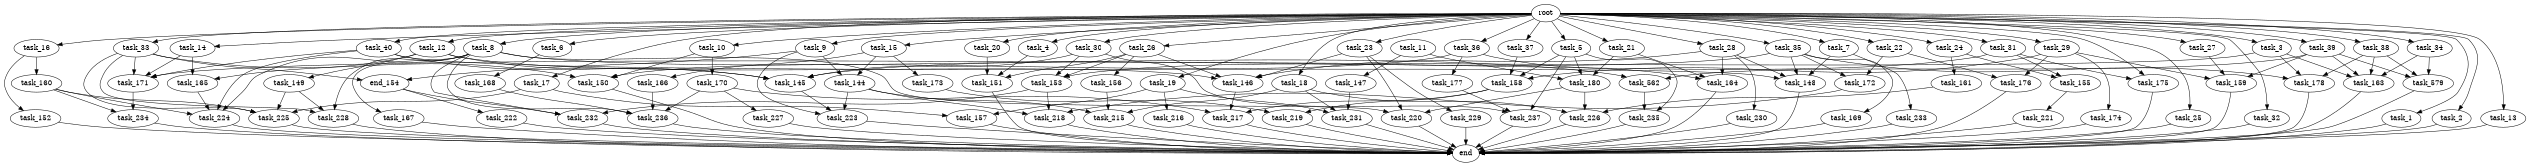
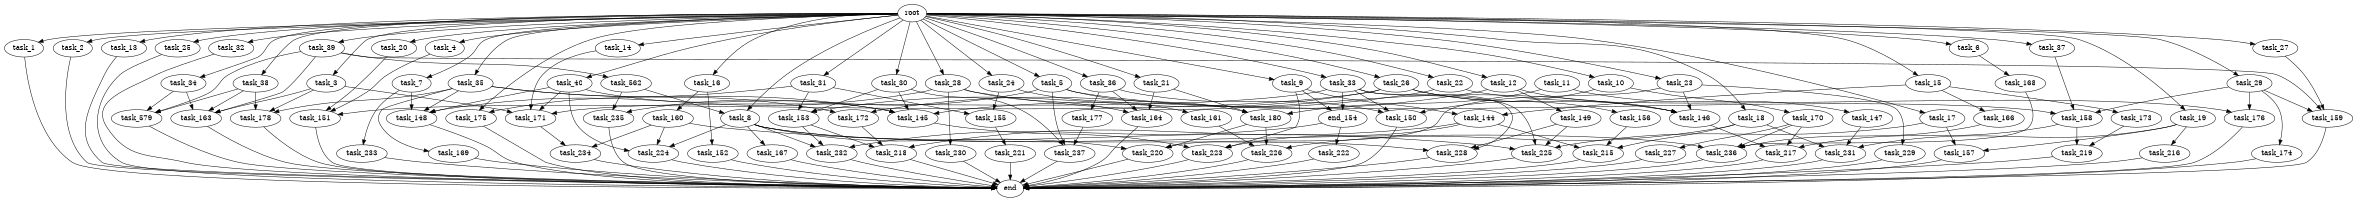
(1061, 62) -> (682, 101)
(193, 83) -> none
